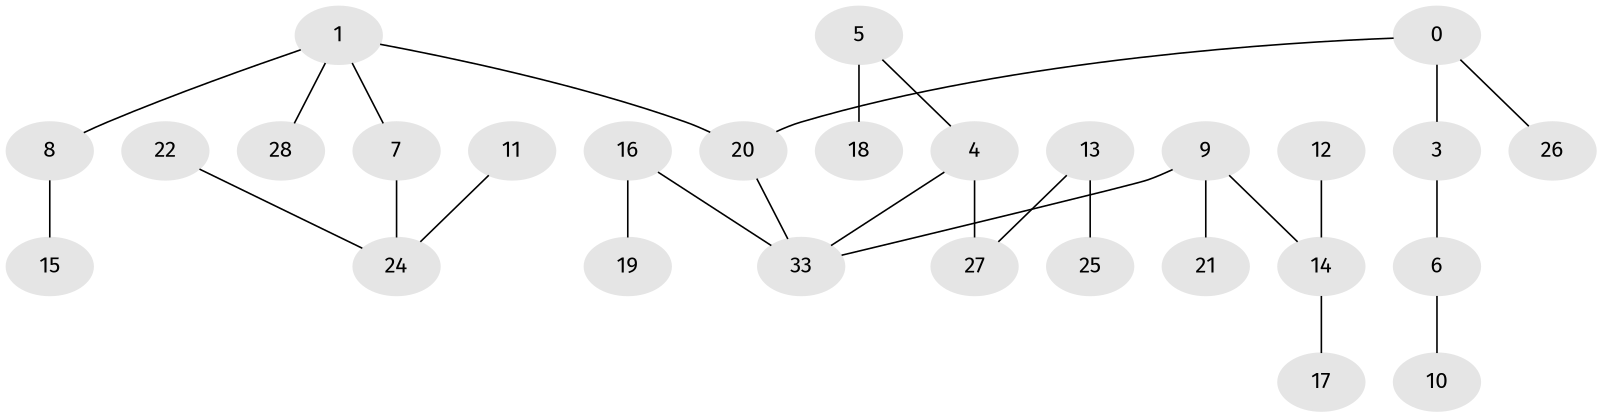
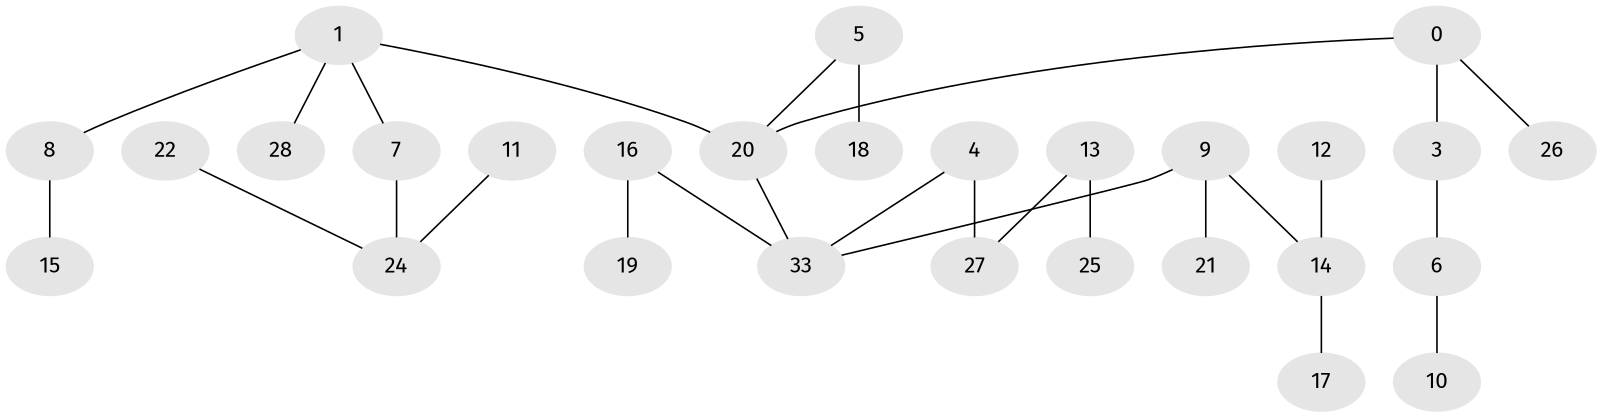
(908, 85) -> (801, 93)
